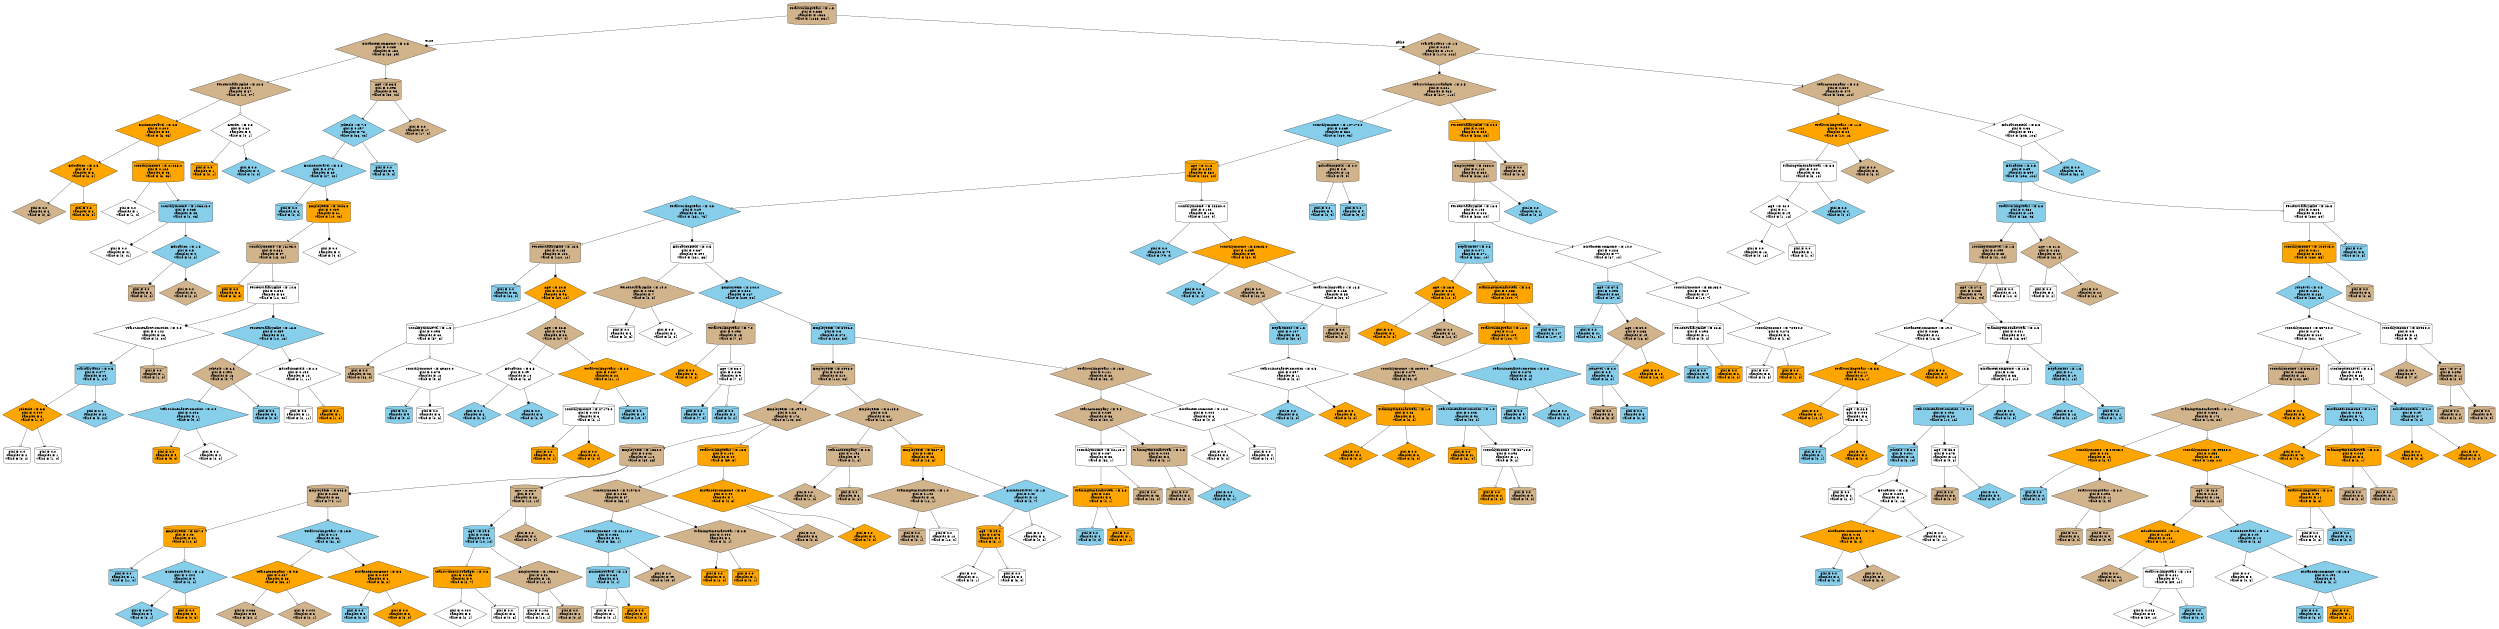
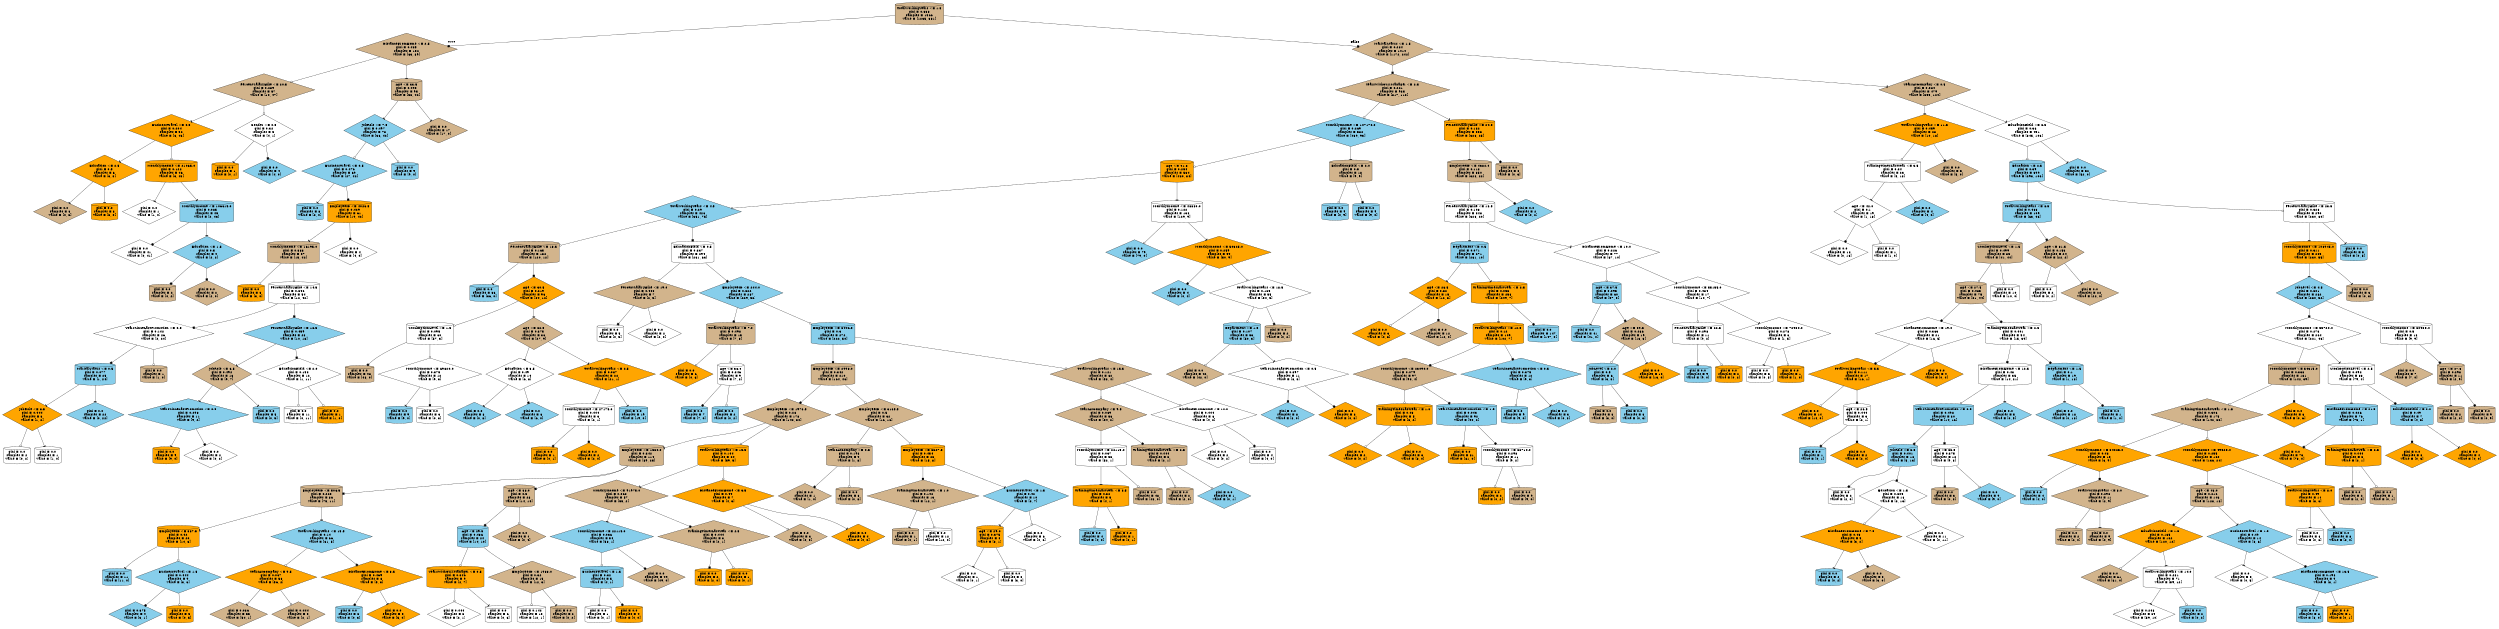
(1269, 312) -> (1218, 354)
